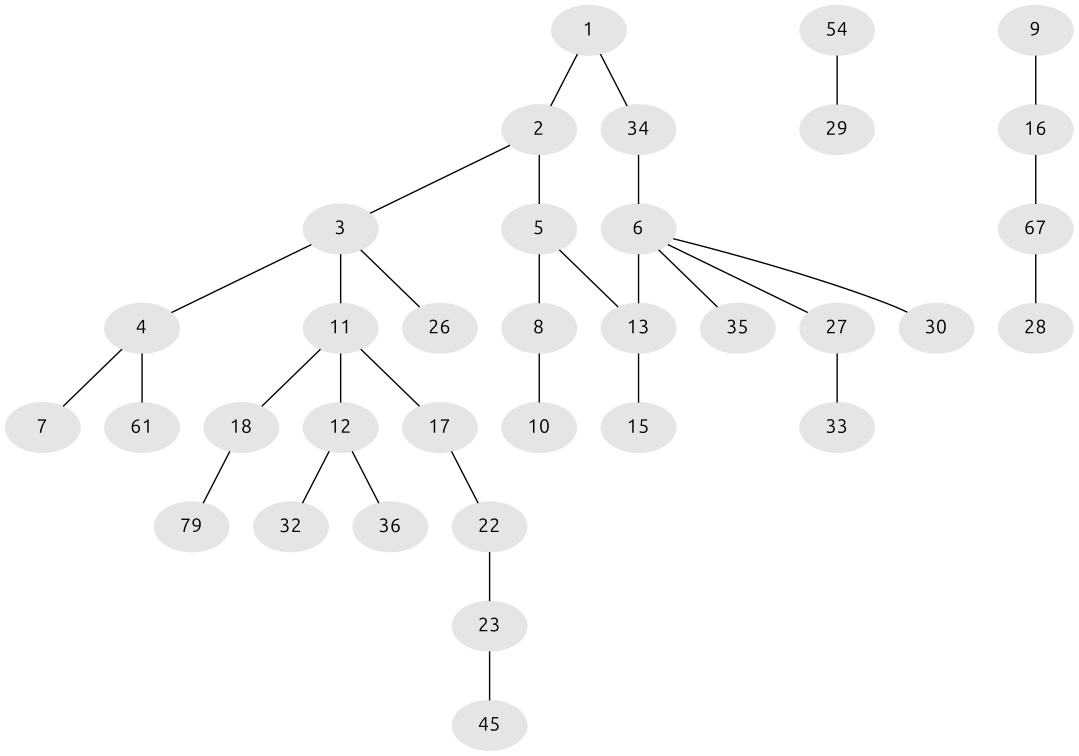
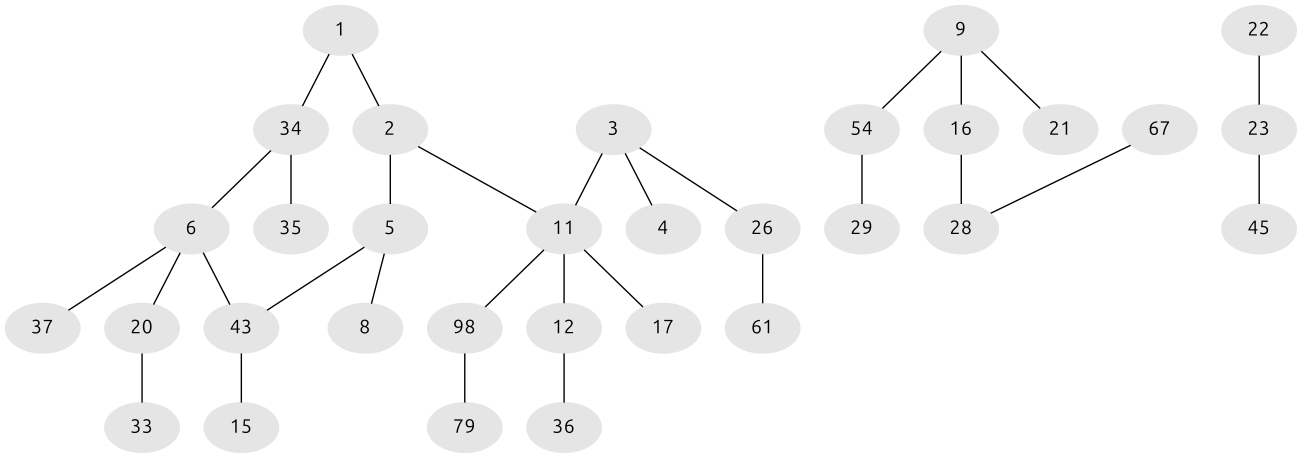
none -> (912, 80)
none -> (1061, 130)
(440, 179) -> (477, 179)
(1036, 179) -> (961, 179)
(688, 278) -> (291, 179)
(639, 328) -> (241, 328)
(837, 328) -> (142, 328)
(936, 328) -> (43, 328)
(142, 378) -> (763, 279)
(43, 428) -> none
(241, 428) -> (465, 328)
(539, 428) -> none
(465, 477) -> none
(291, 527) -> none
